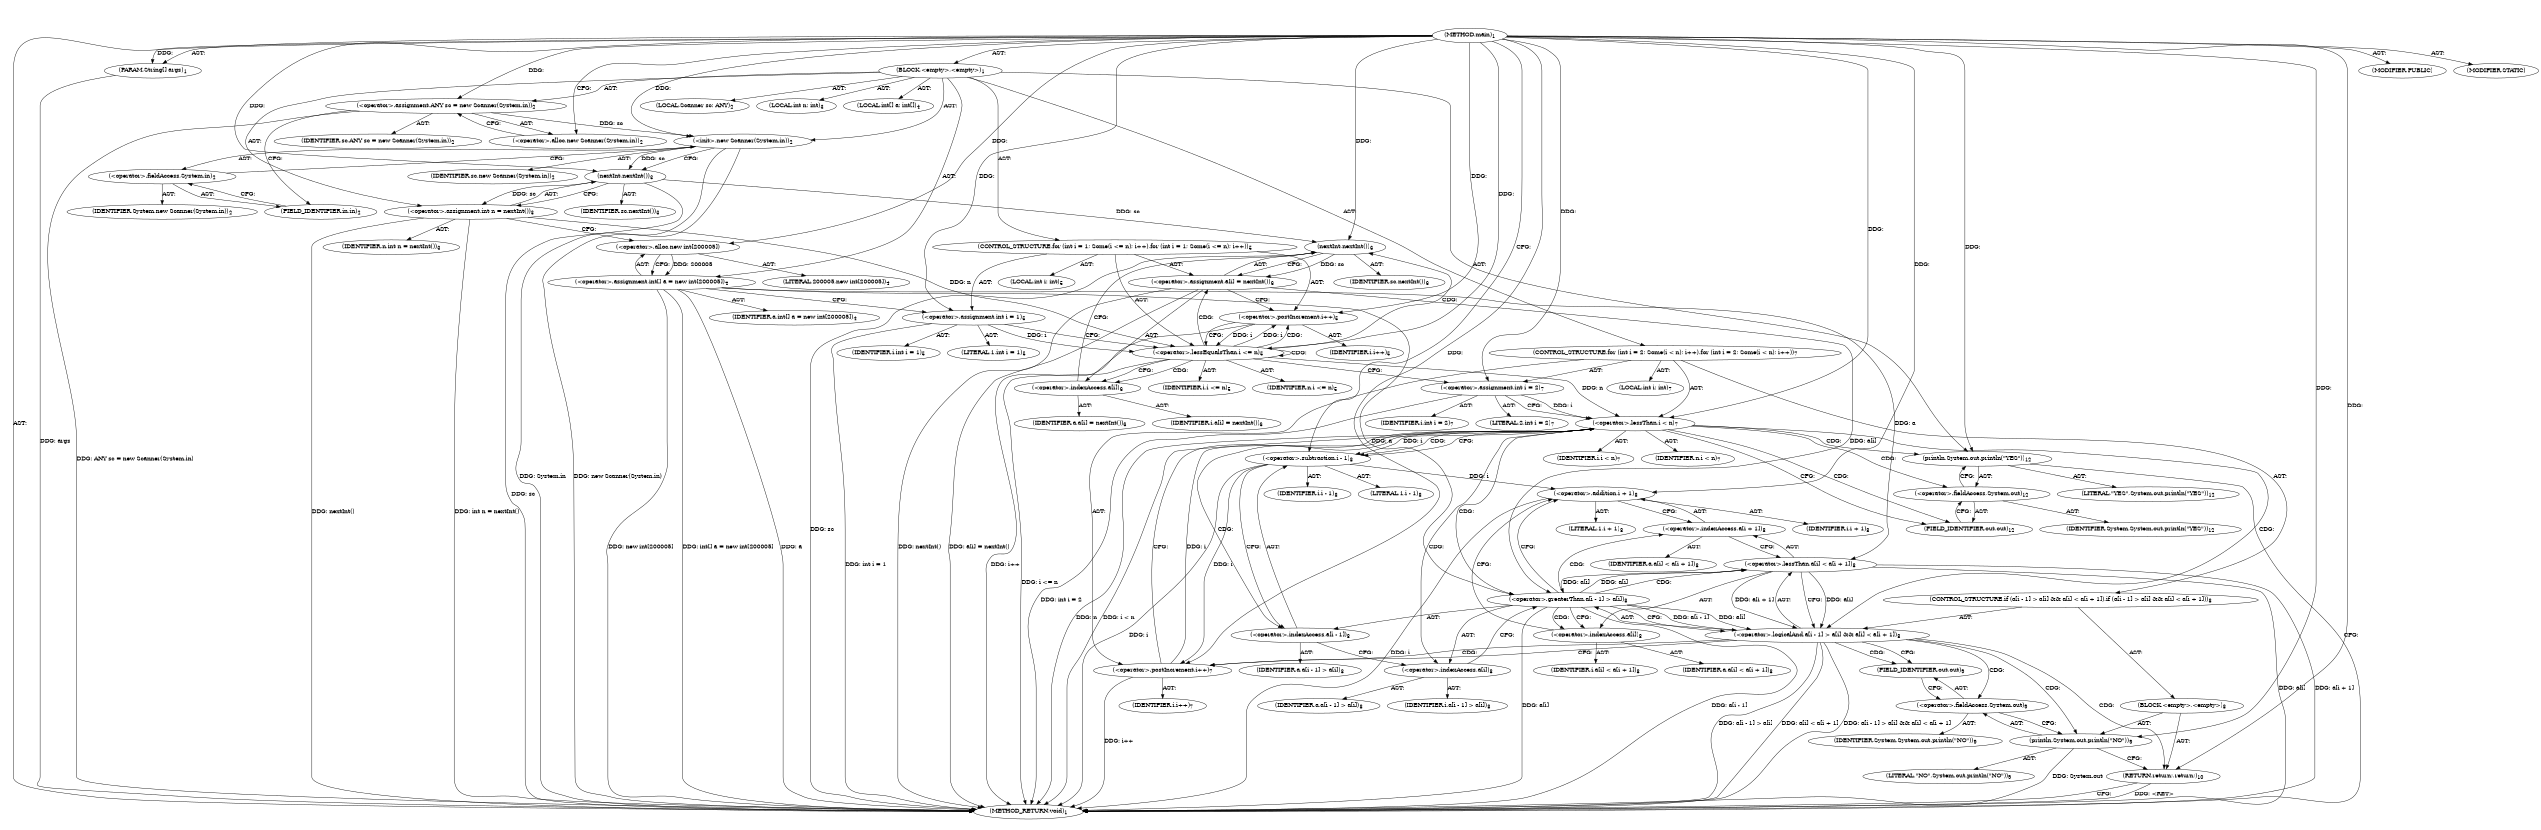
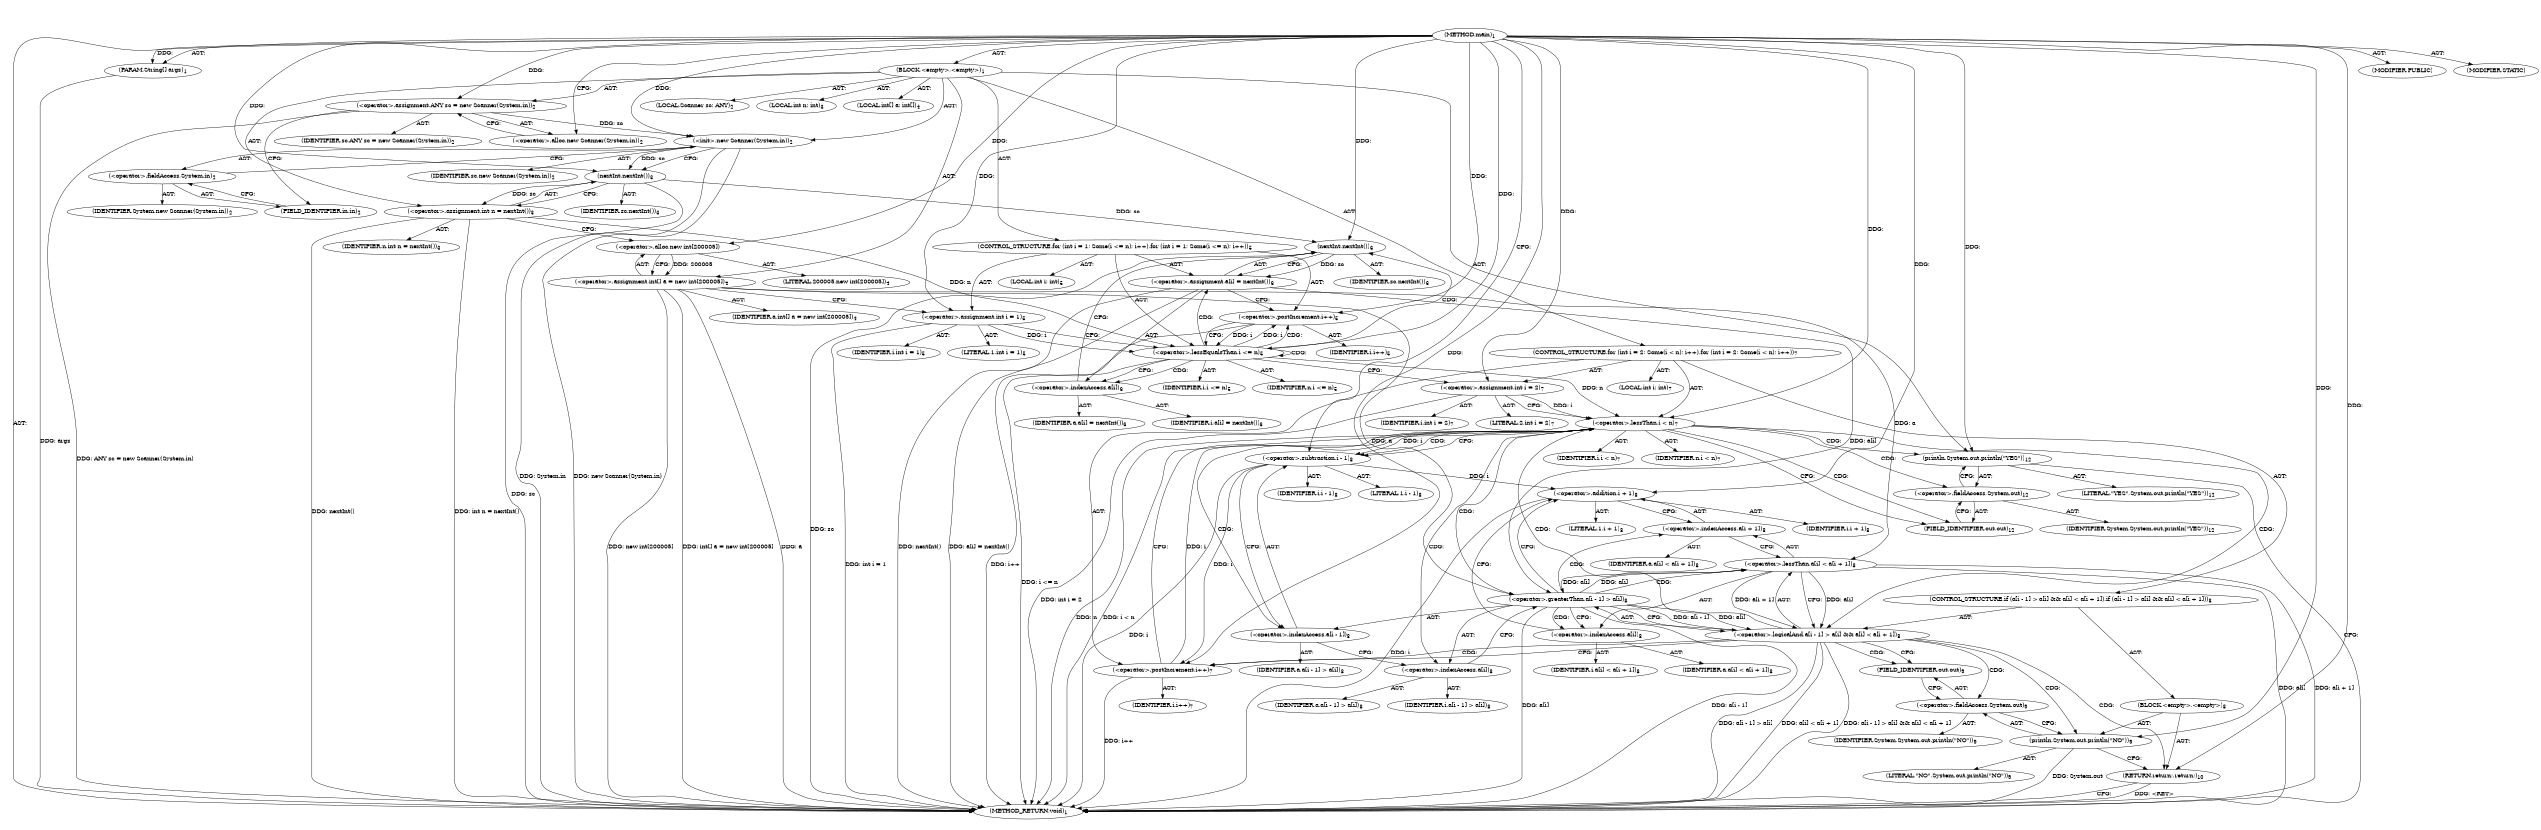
none -> (1581, 567)
